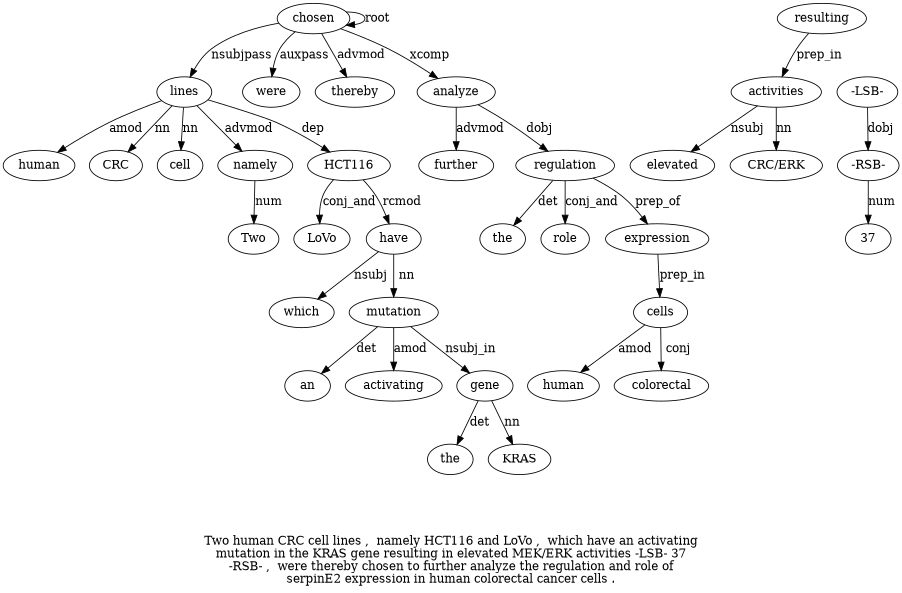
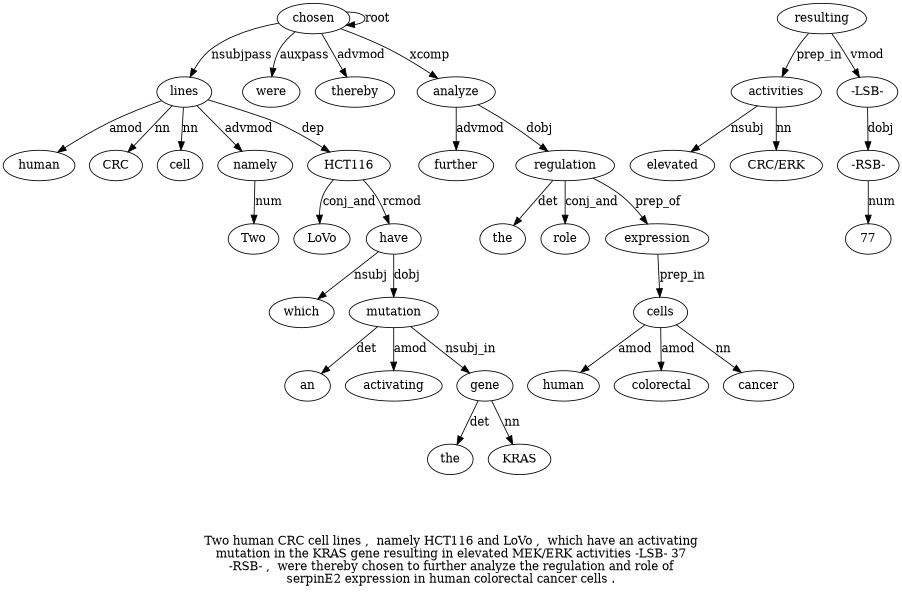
none -> (844, 52)
(868, 239) -> (868, 239)
(407, 276) -> (407, 276)
(678, 349) -> (678, 349)
none -> (759, 386)
